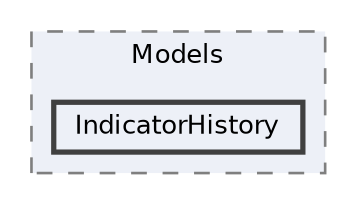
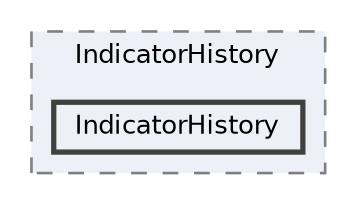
(178, 56) -> (178, 56)
